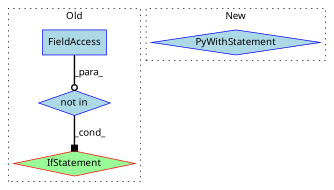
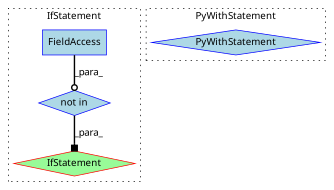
(74, 16) -> (74, 16)
(236, 16) -> (236, 16)
(90, 133) -> (89, 133)
